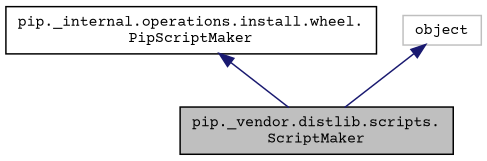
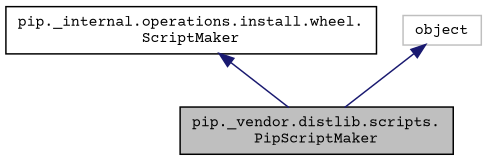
(191, 30) -> (191, 30)
(317, 131) -> (317, 131)
